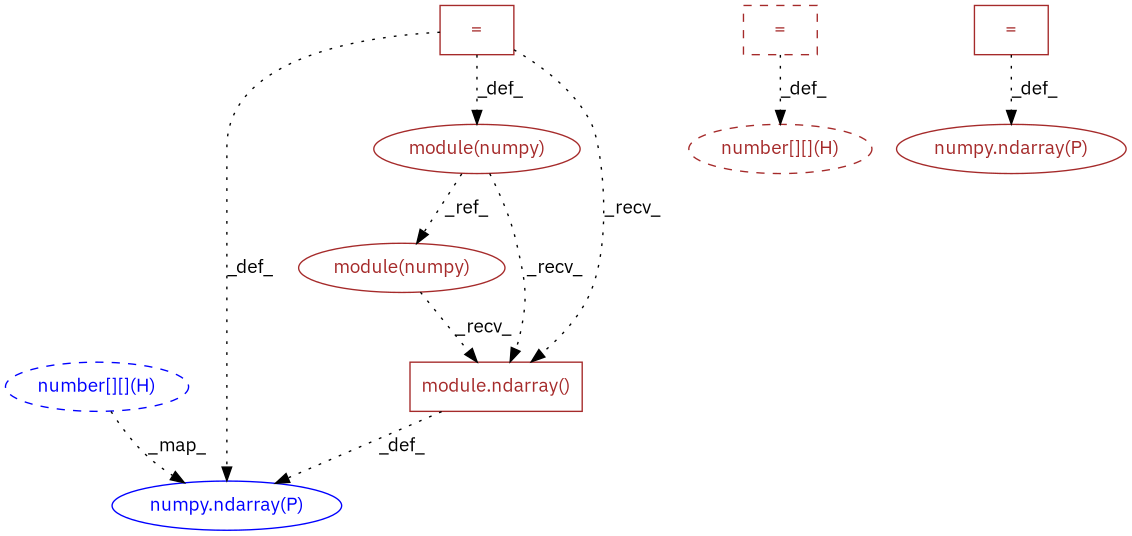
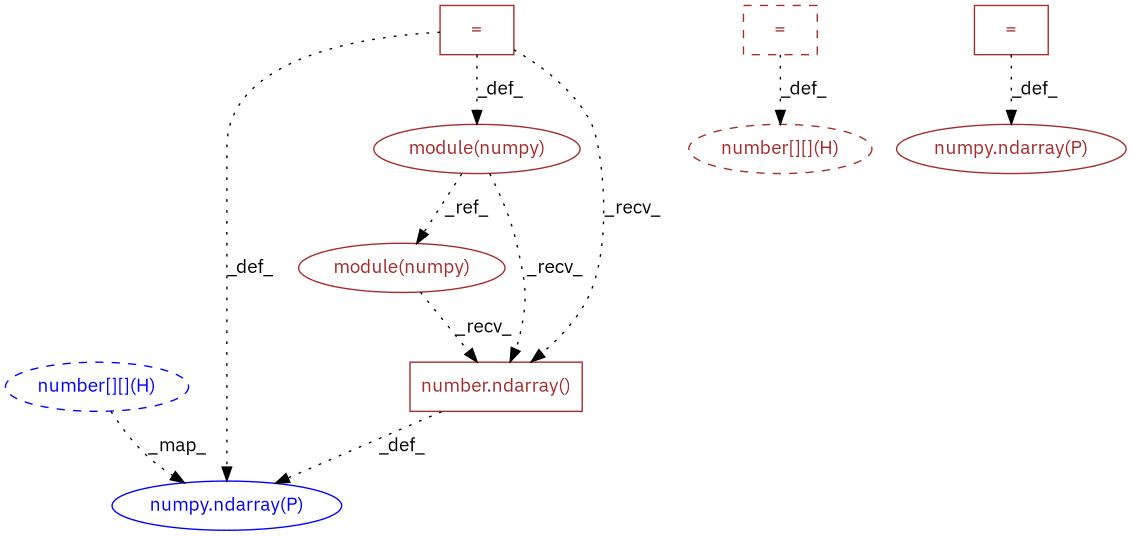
(496, 387) -> (496, 387)
